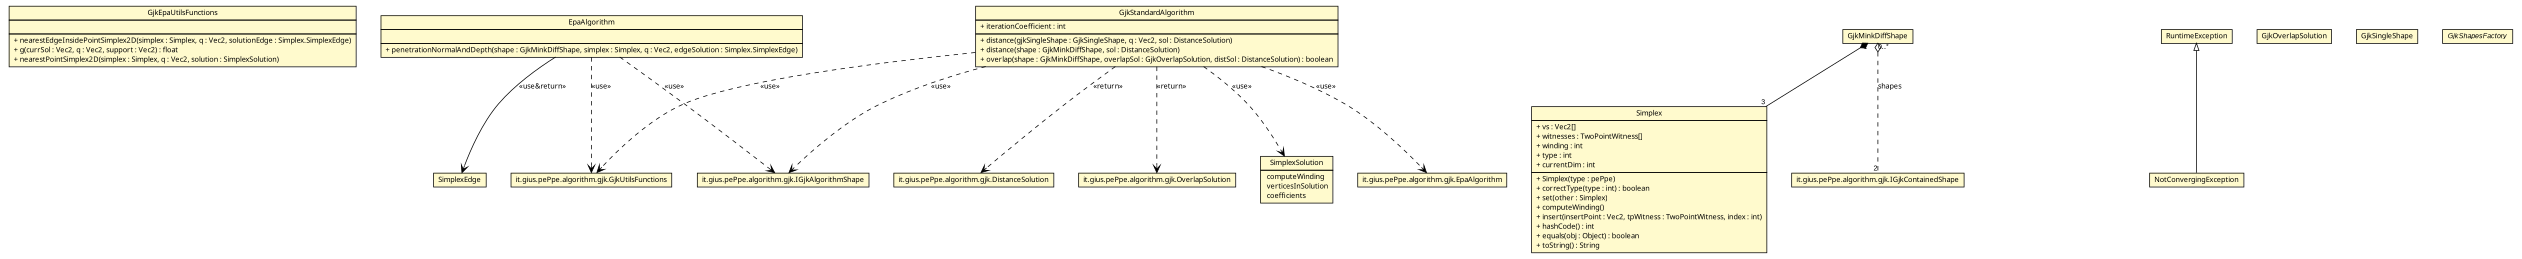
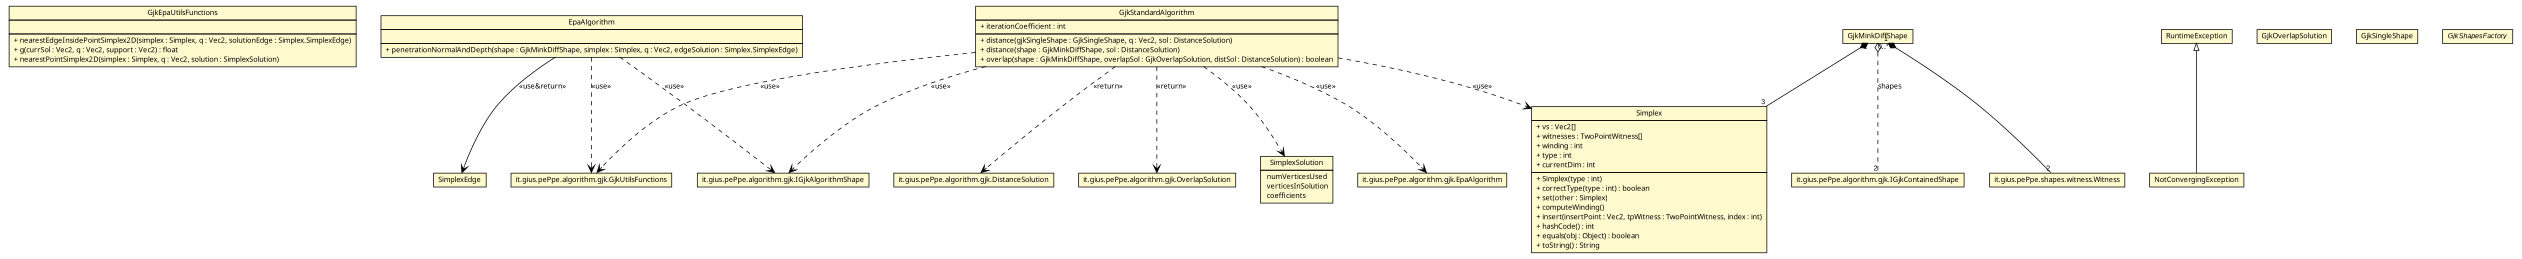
none -> (1433, 78)
(1295, 177) -> (1296, 177)
(1576, 179) -> (1569, 179)
none -> (2057, 180)
